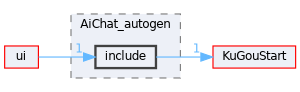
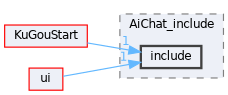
(126, 25) -> (172, 25)
(173, 57) -> (108, 46)
